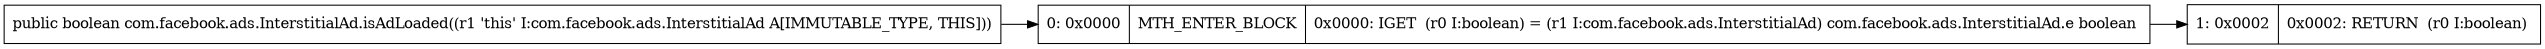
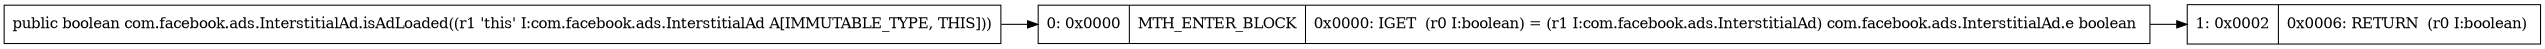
(2409, 24) -> (2409, 24)
